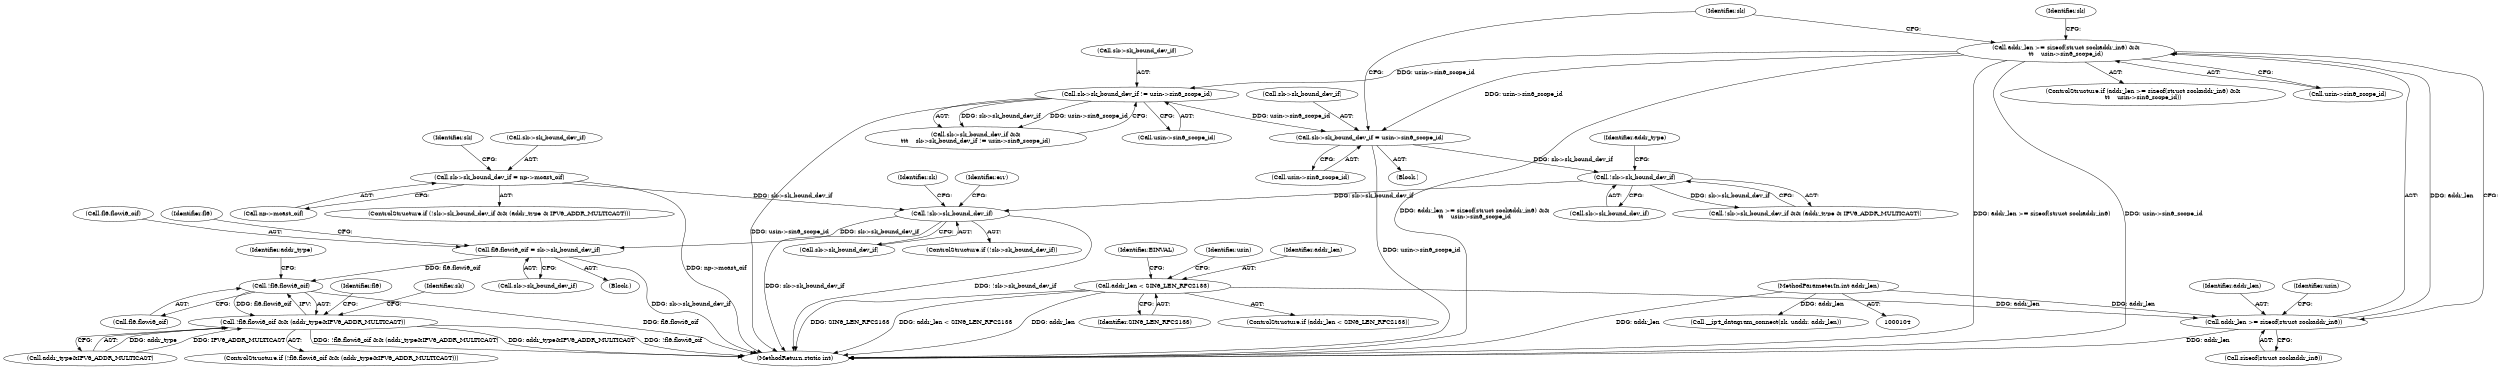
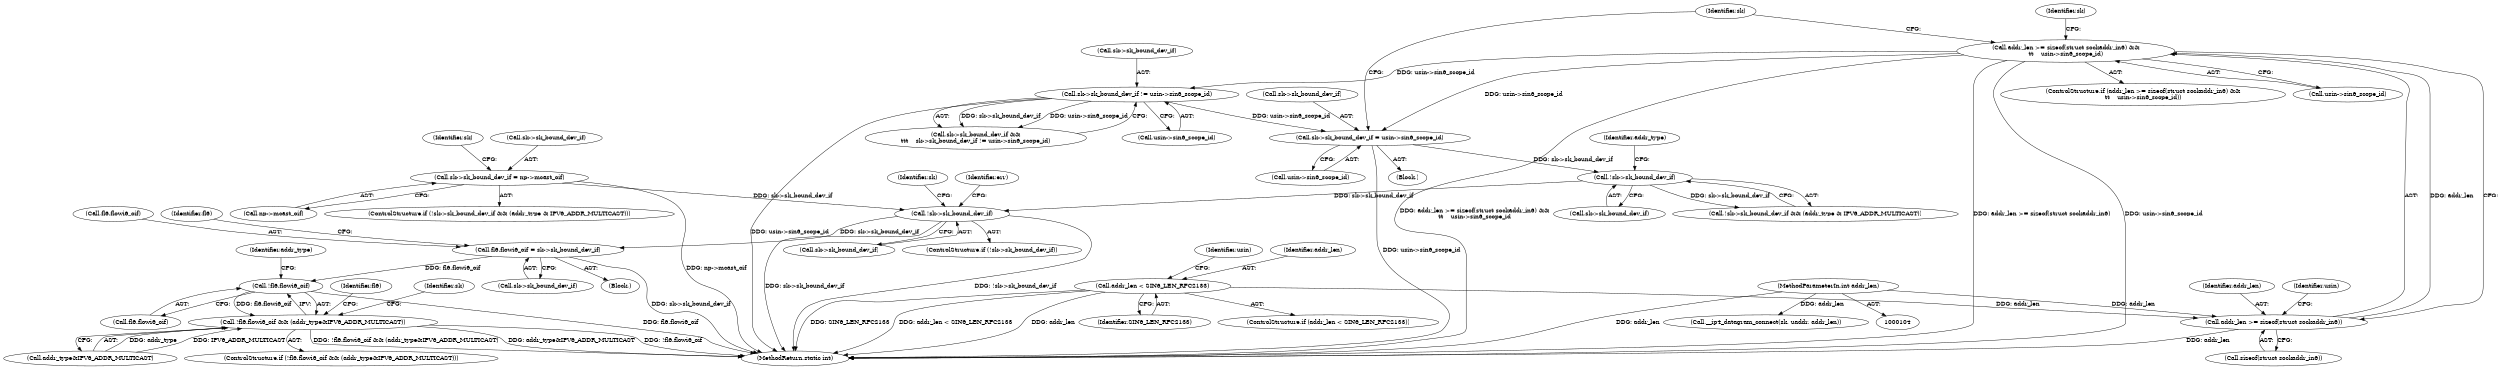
(1146, 250) -> none
